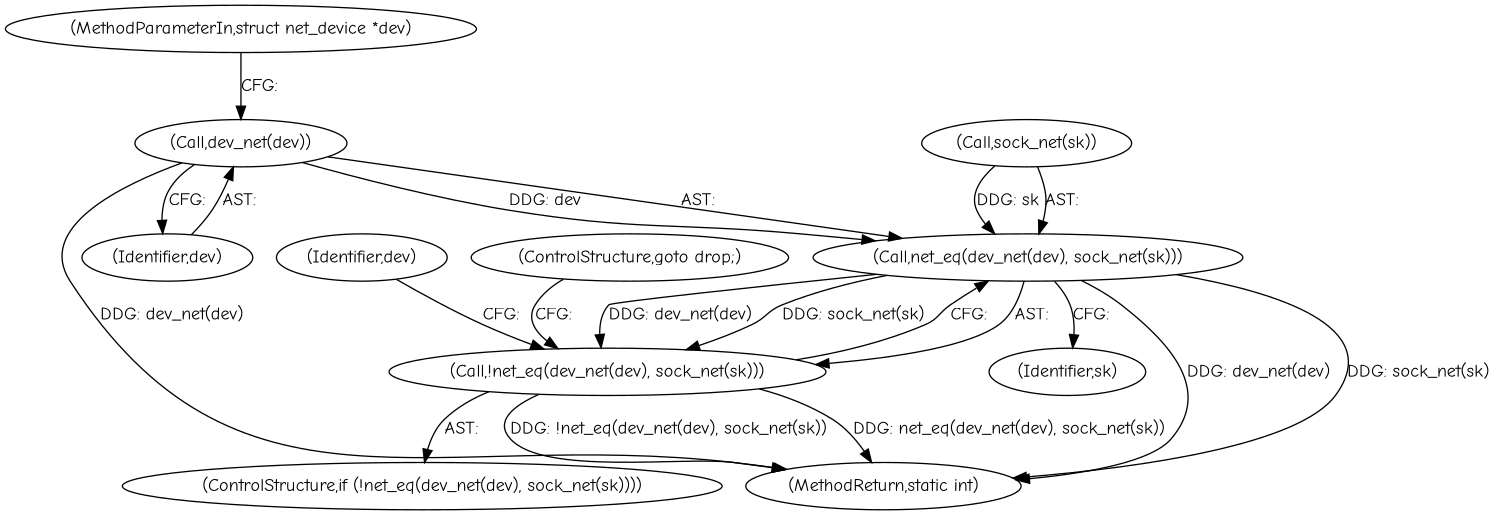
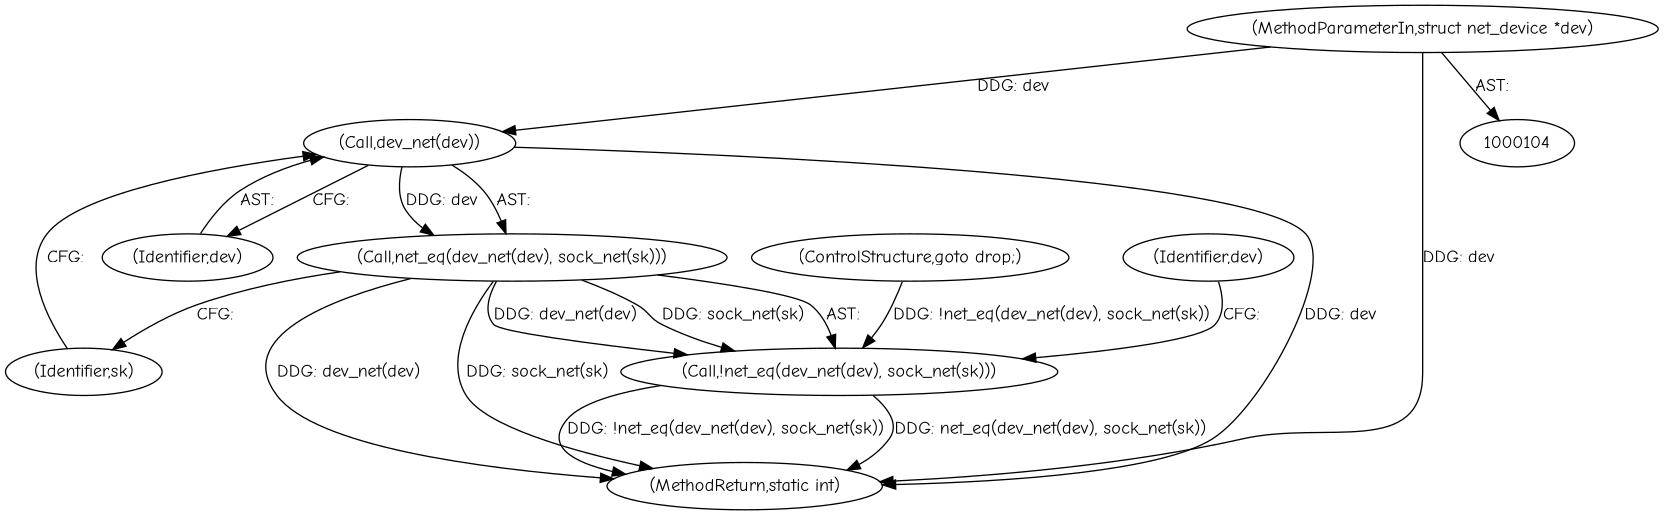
(263, 86) -> (1013, 86)
(1027, 143) -> none
none -> (1517, 143)
none -> (110, 197)
(172, 315) -> (1341, 315)
(557, 315) -> (1051, 315)
(892, 337) -> none
none -> (1333, 432)
(422, 486) -> none
